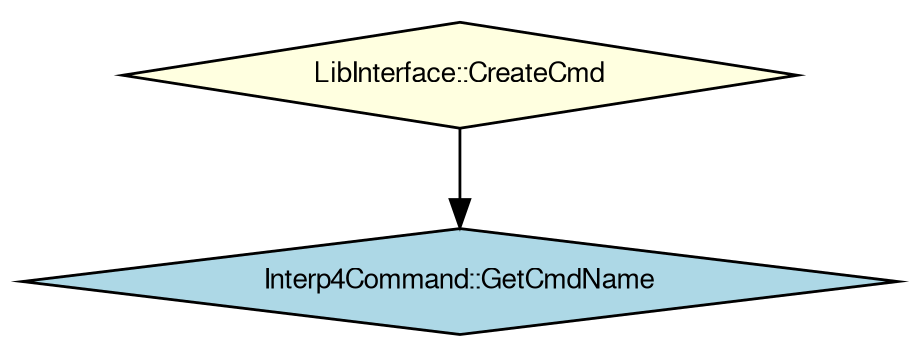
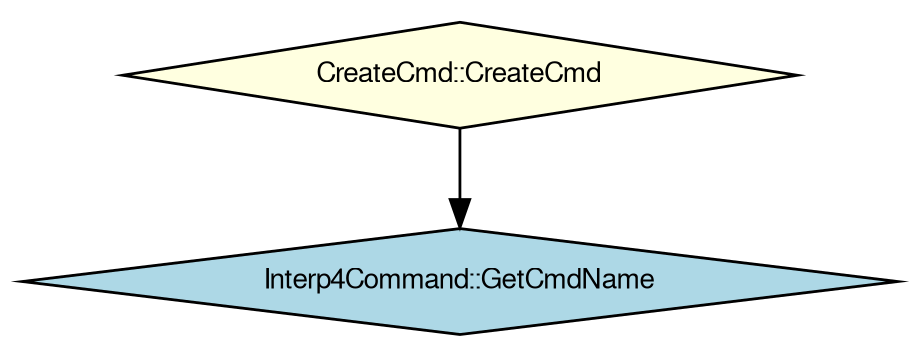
(460, 75) -> (460, 75)
